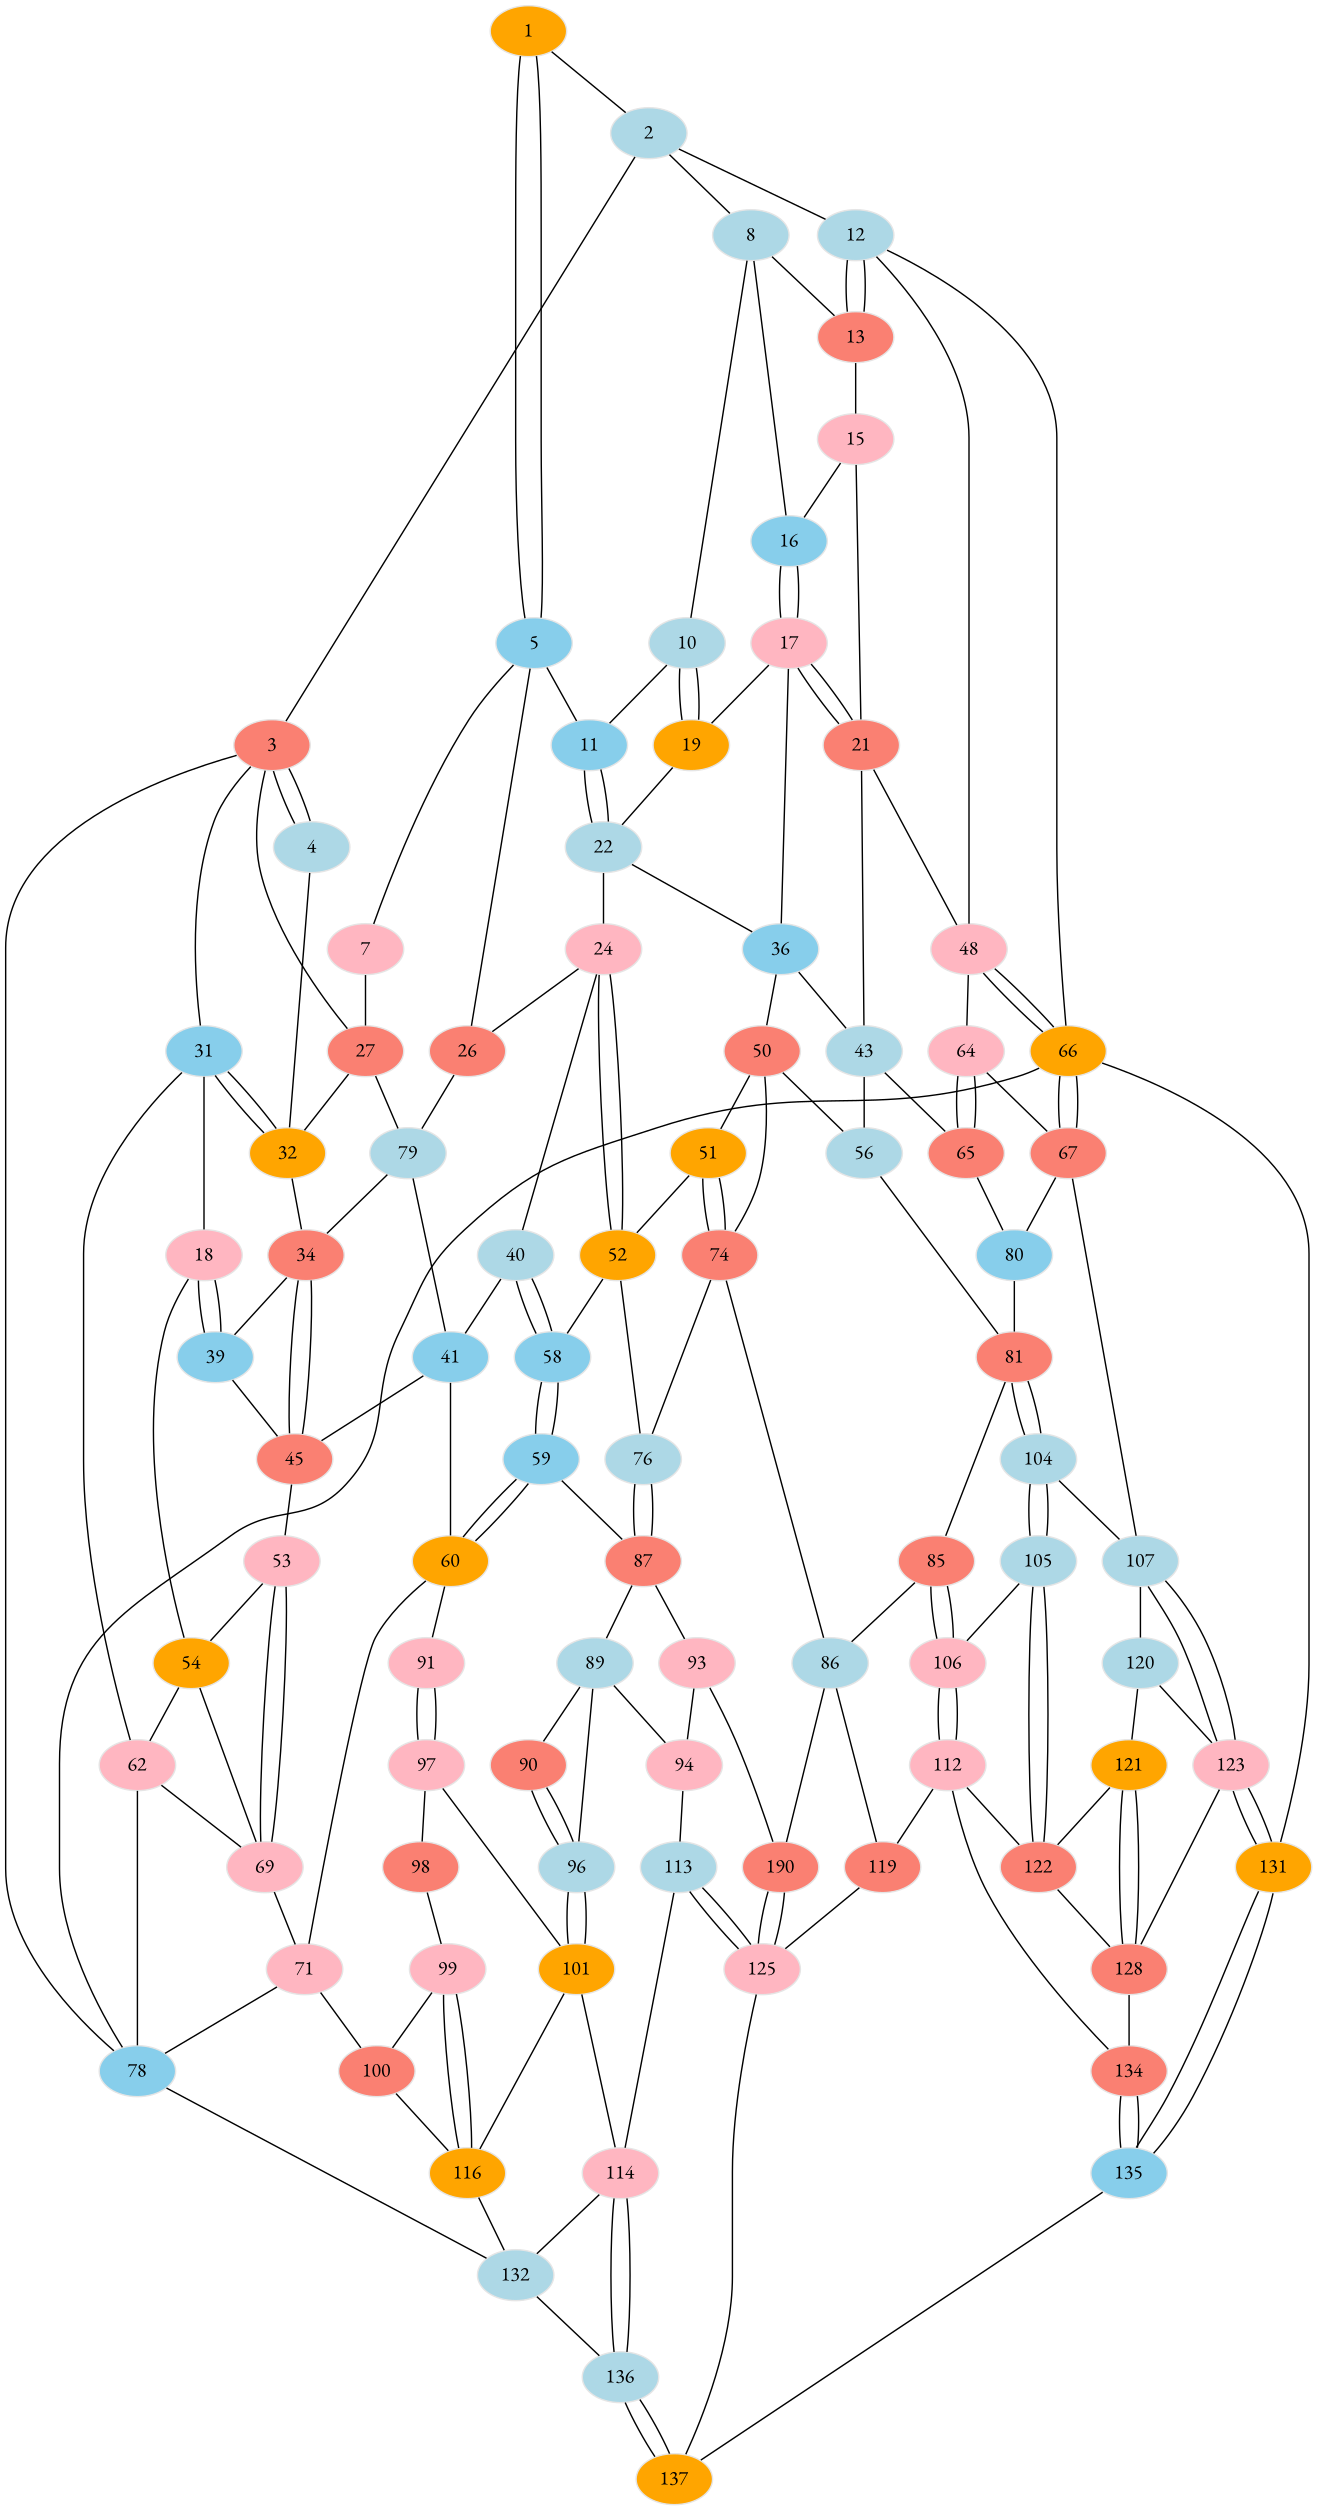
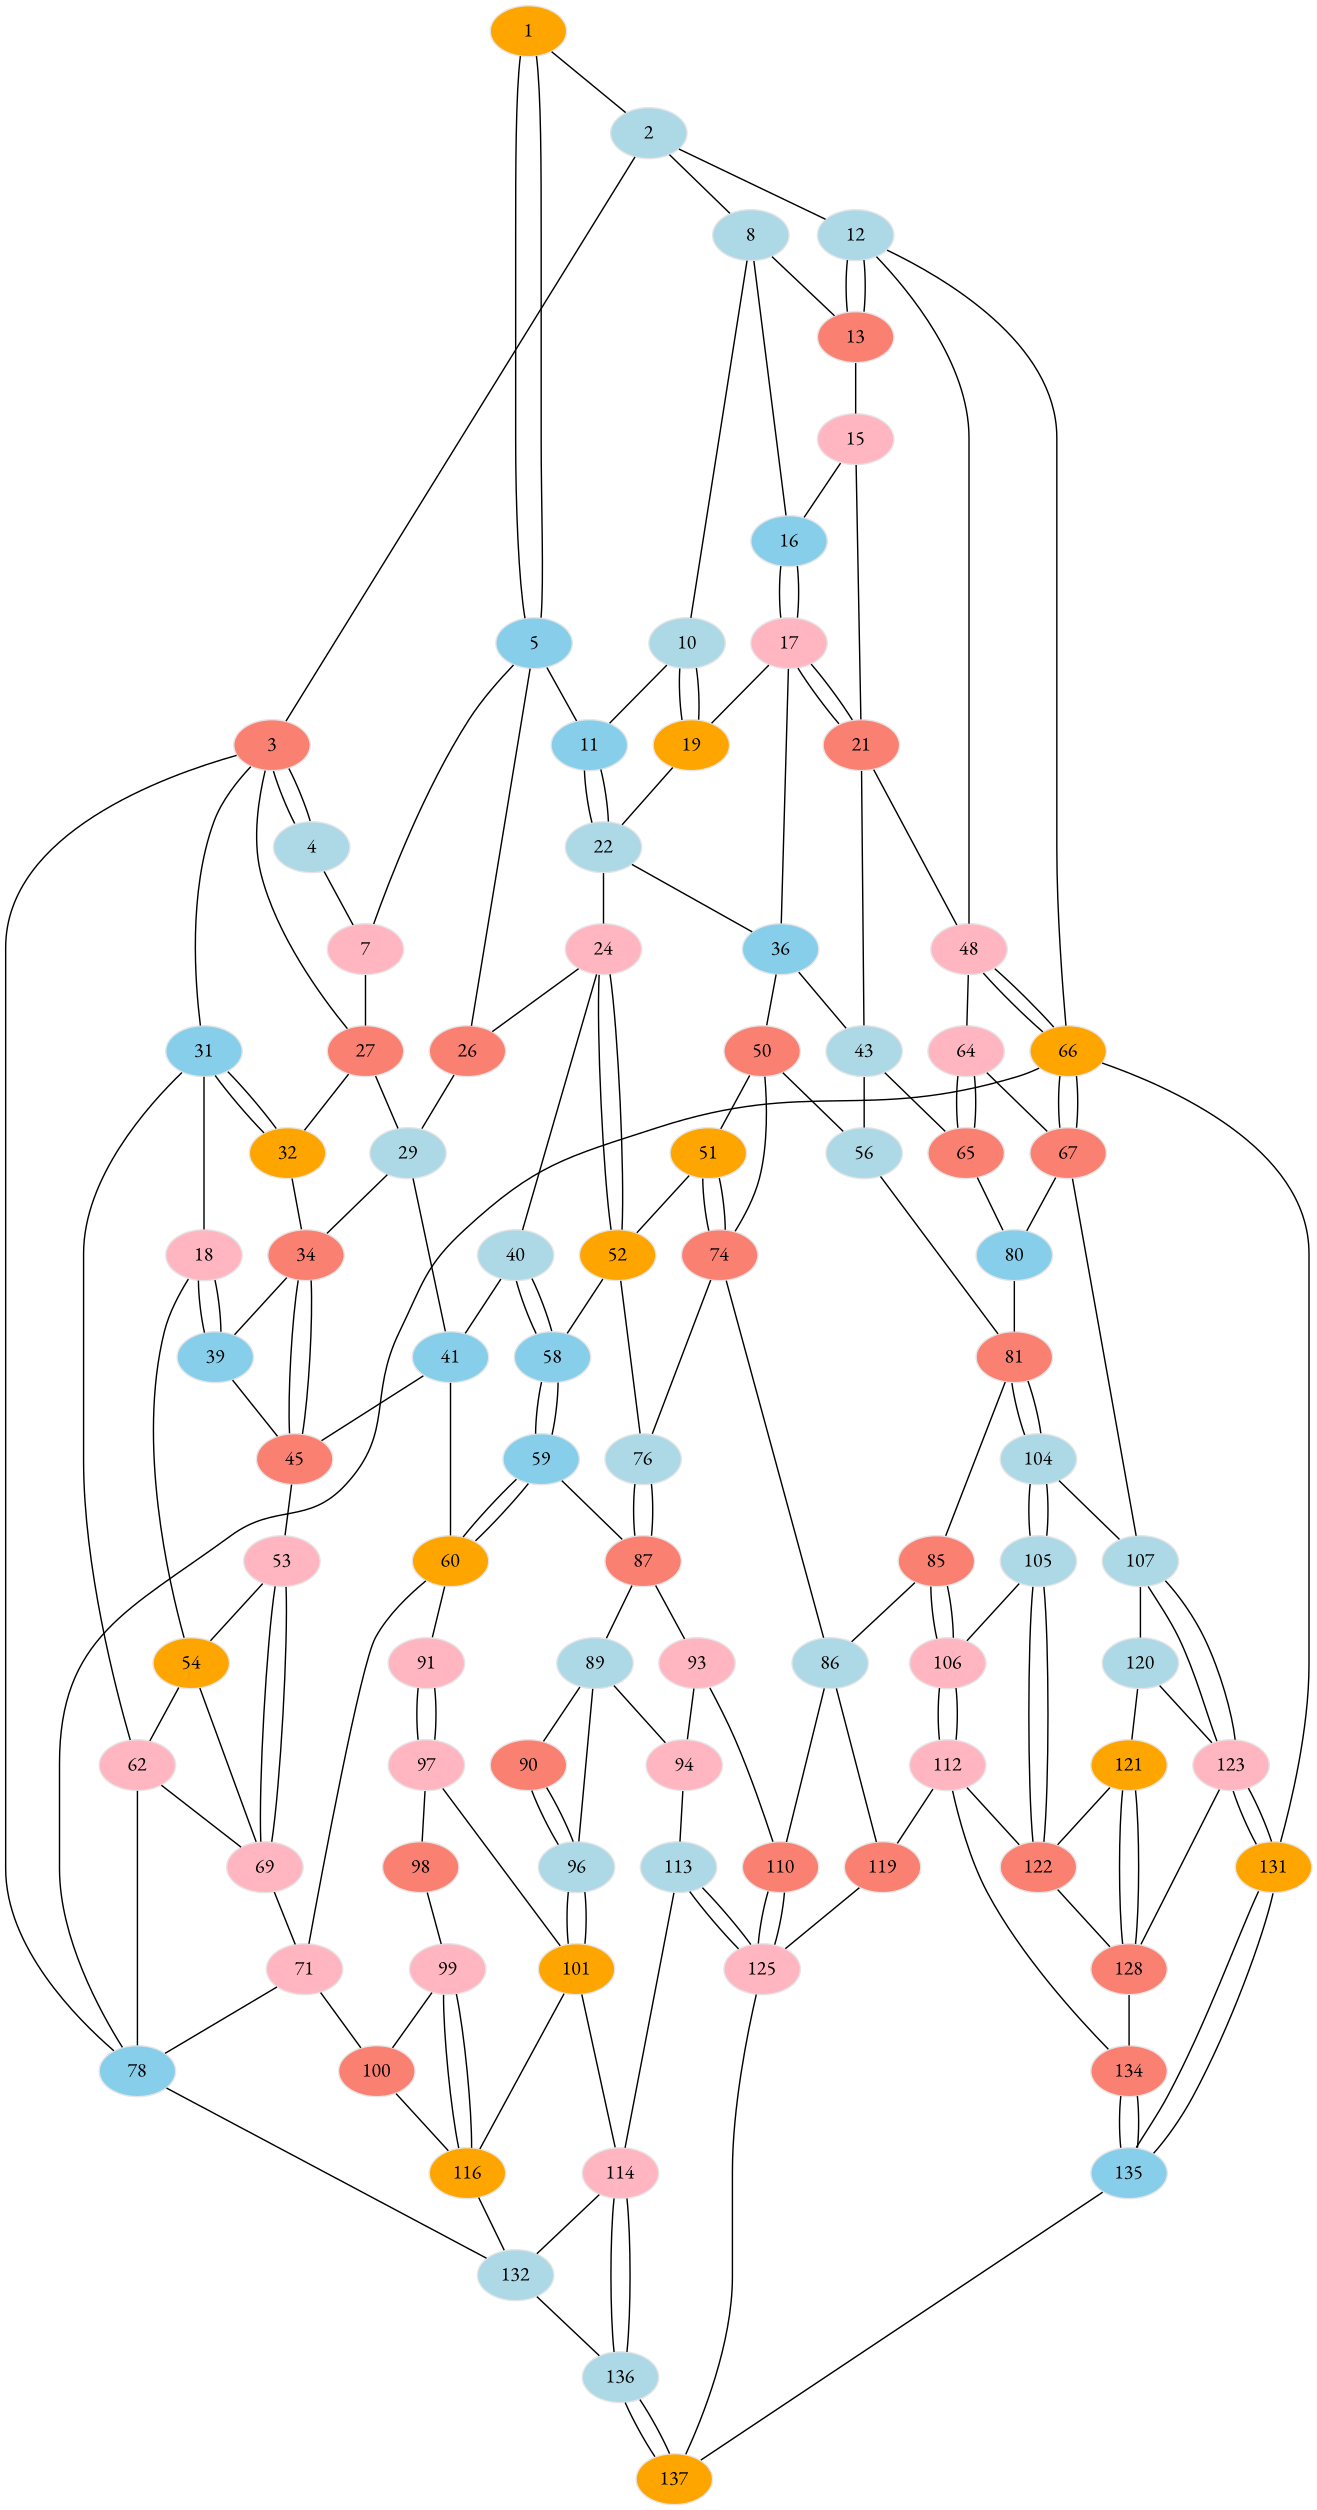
(300, 1000) -> (339, 898)
(408, 1153) -> (408, 1153)
(781, 1867) -> (781, 1867)
